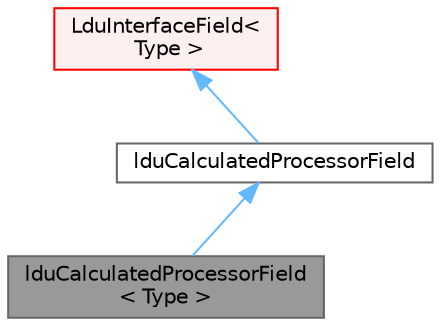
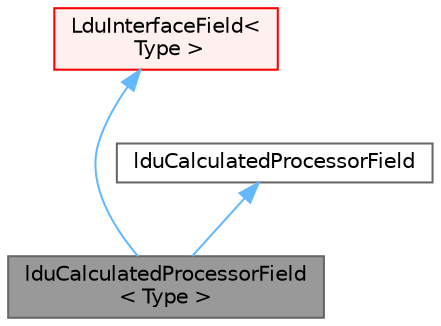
(232, 114) -> (96, 173)
